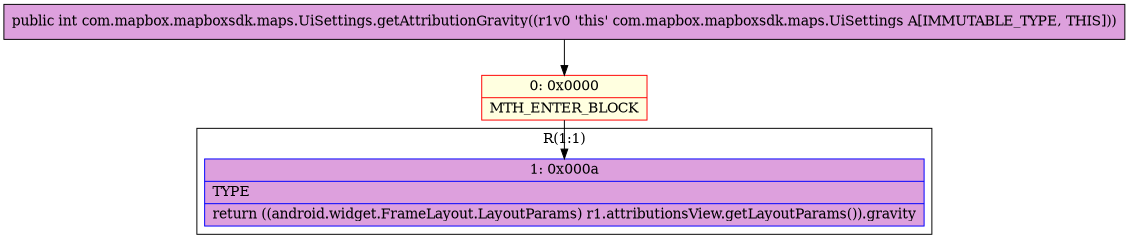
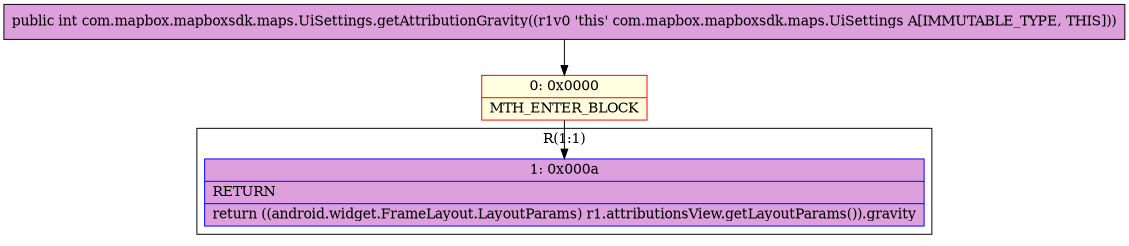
(231, 192) -> (244, 192)
